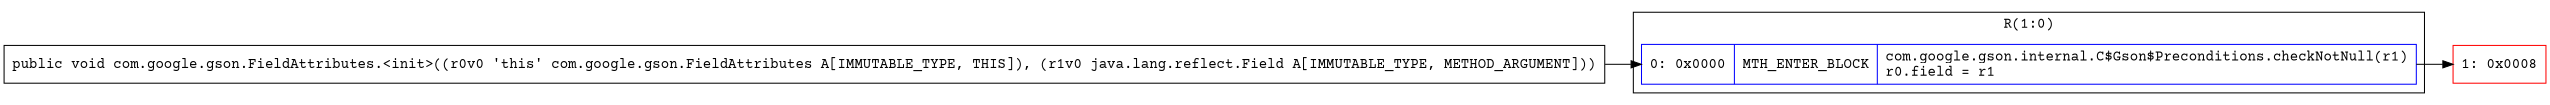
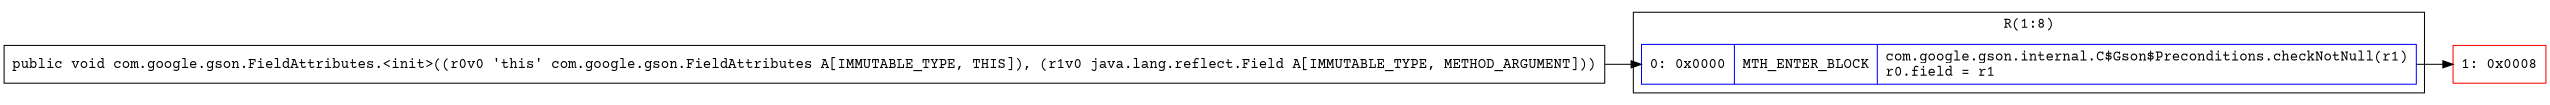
(2029, 24) -> (2029, 24)
